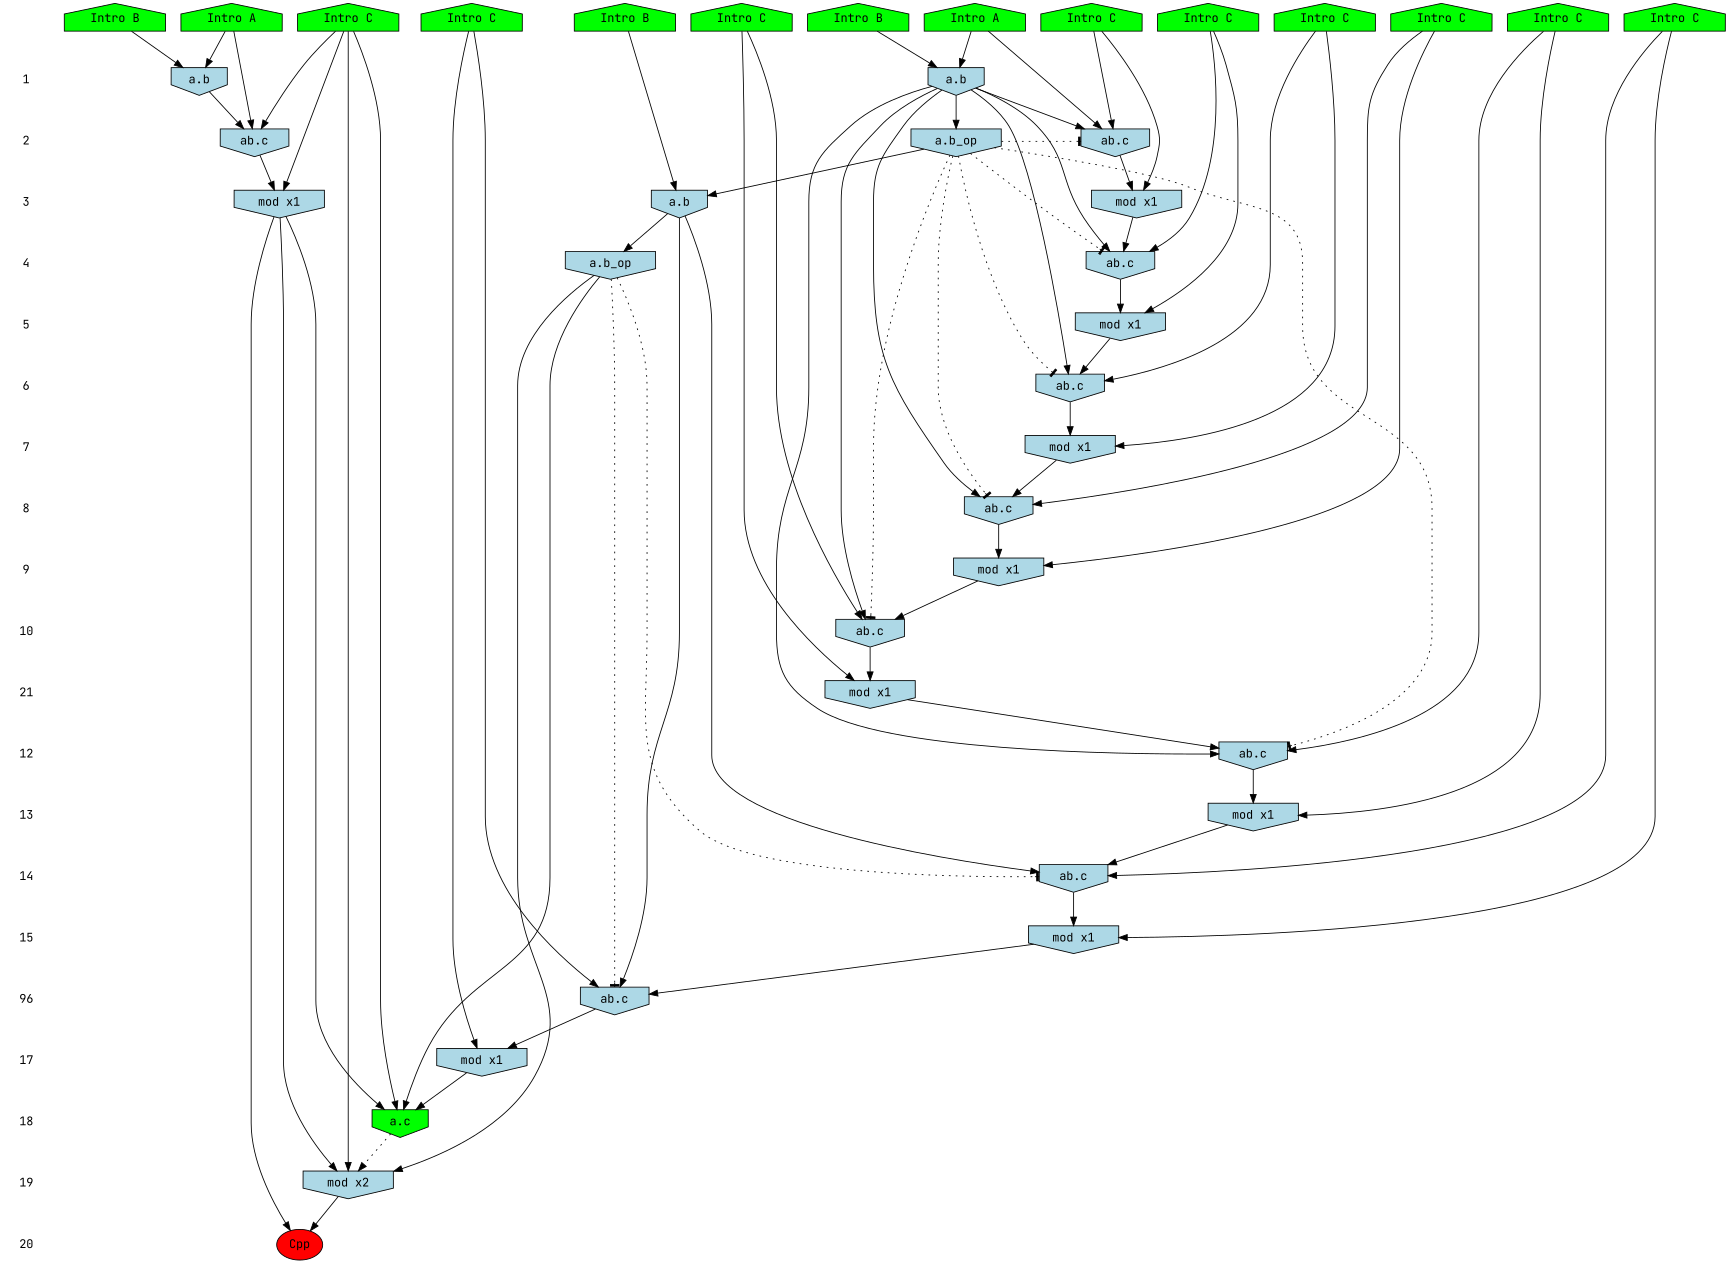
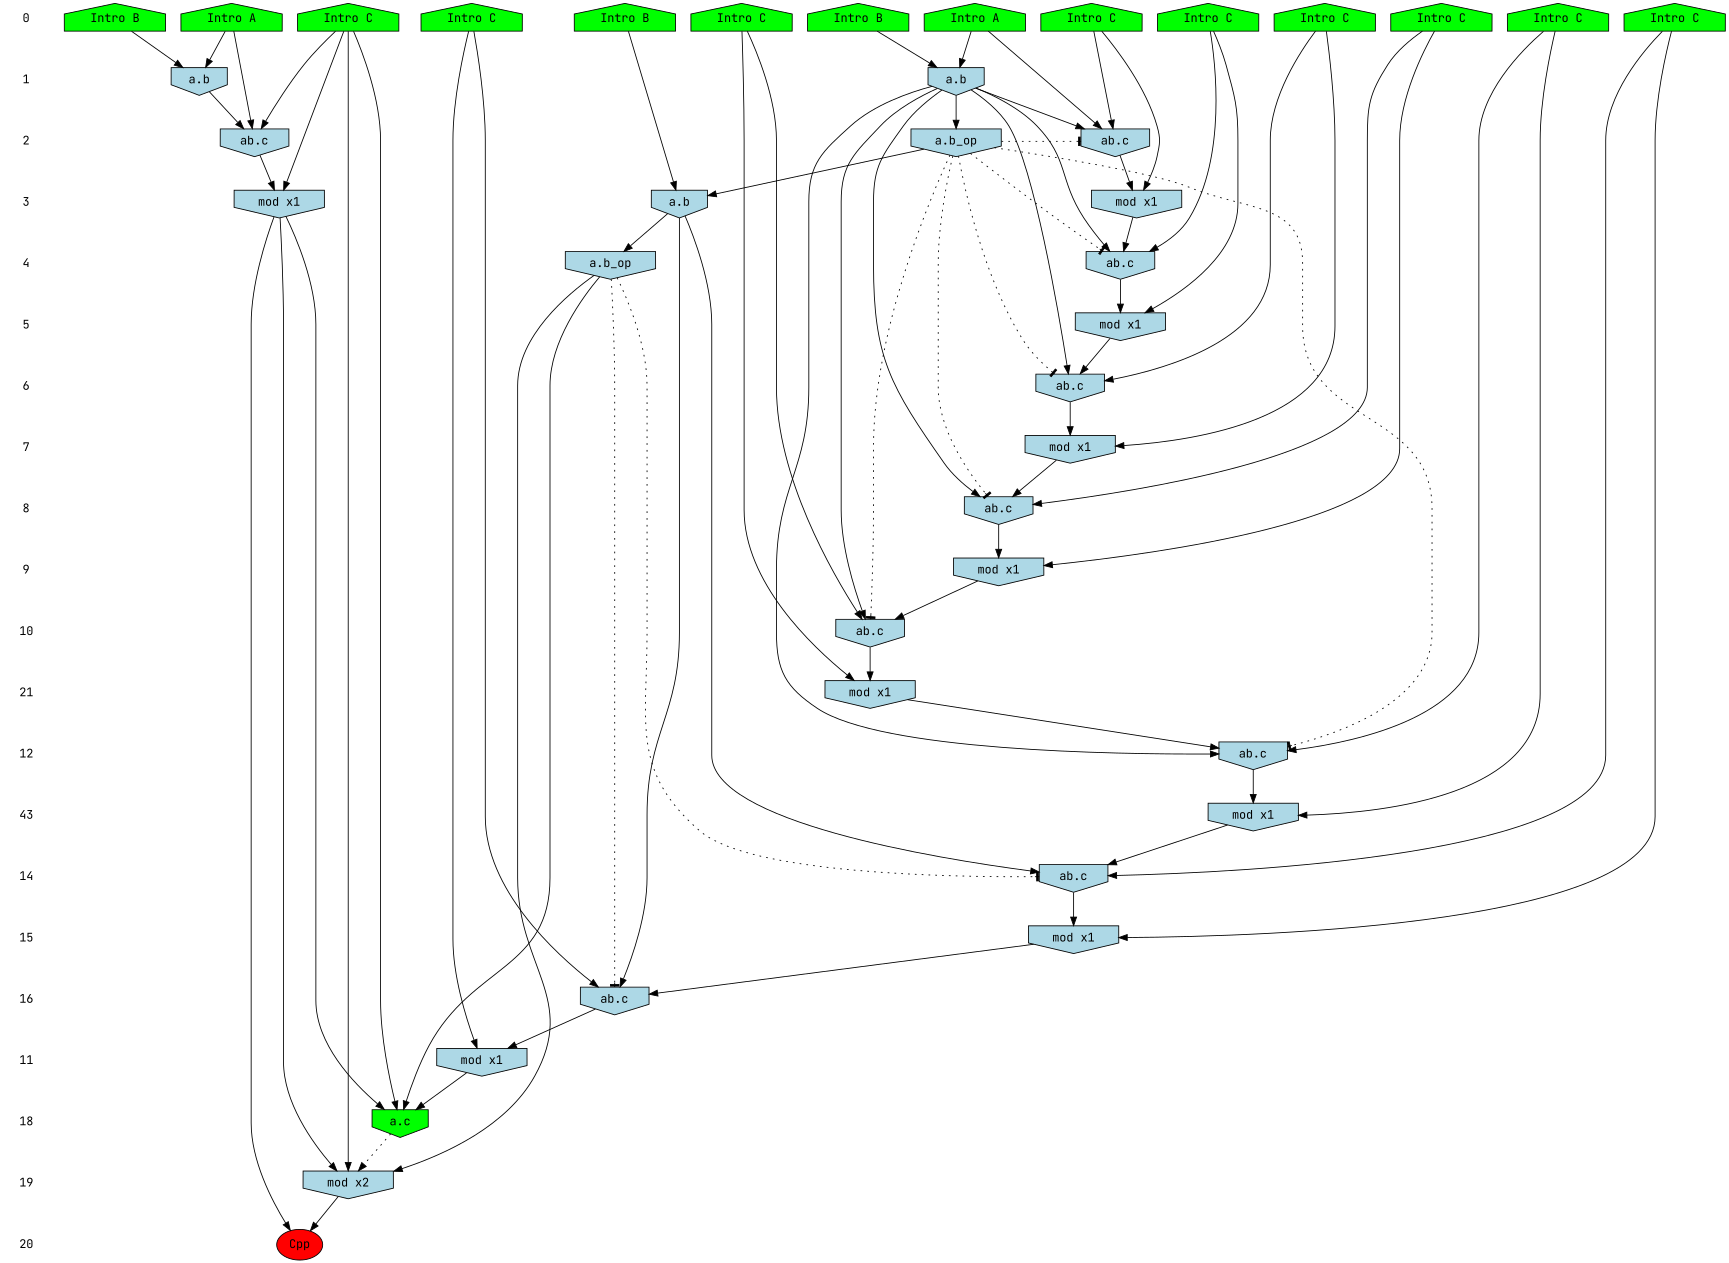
none -> (26, 19)
(26, 816) -> (26, 816)
(26, 1000) -> (26, 1000)
(26, 1061) -> (26, 1061)
